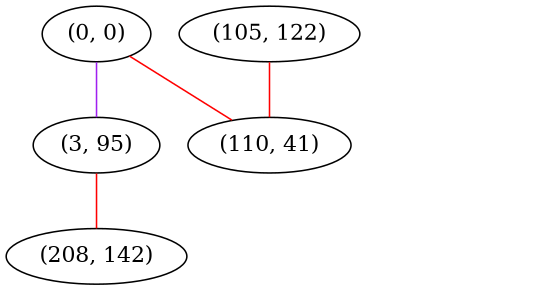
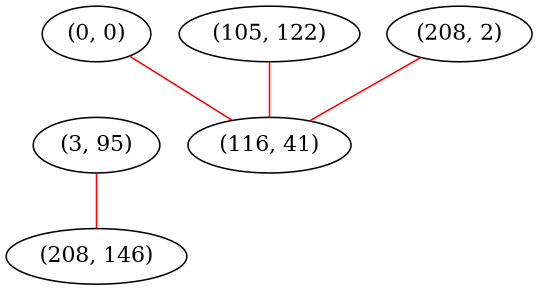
none -> (459, 34)
(97, 90) -> none
(270, 145) -> (270, 145)
(97, 256) -> (97, 256)
